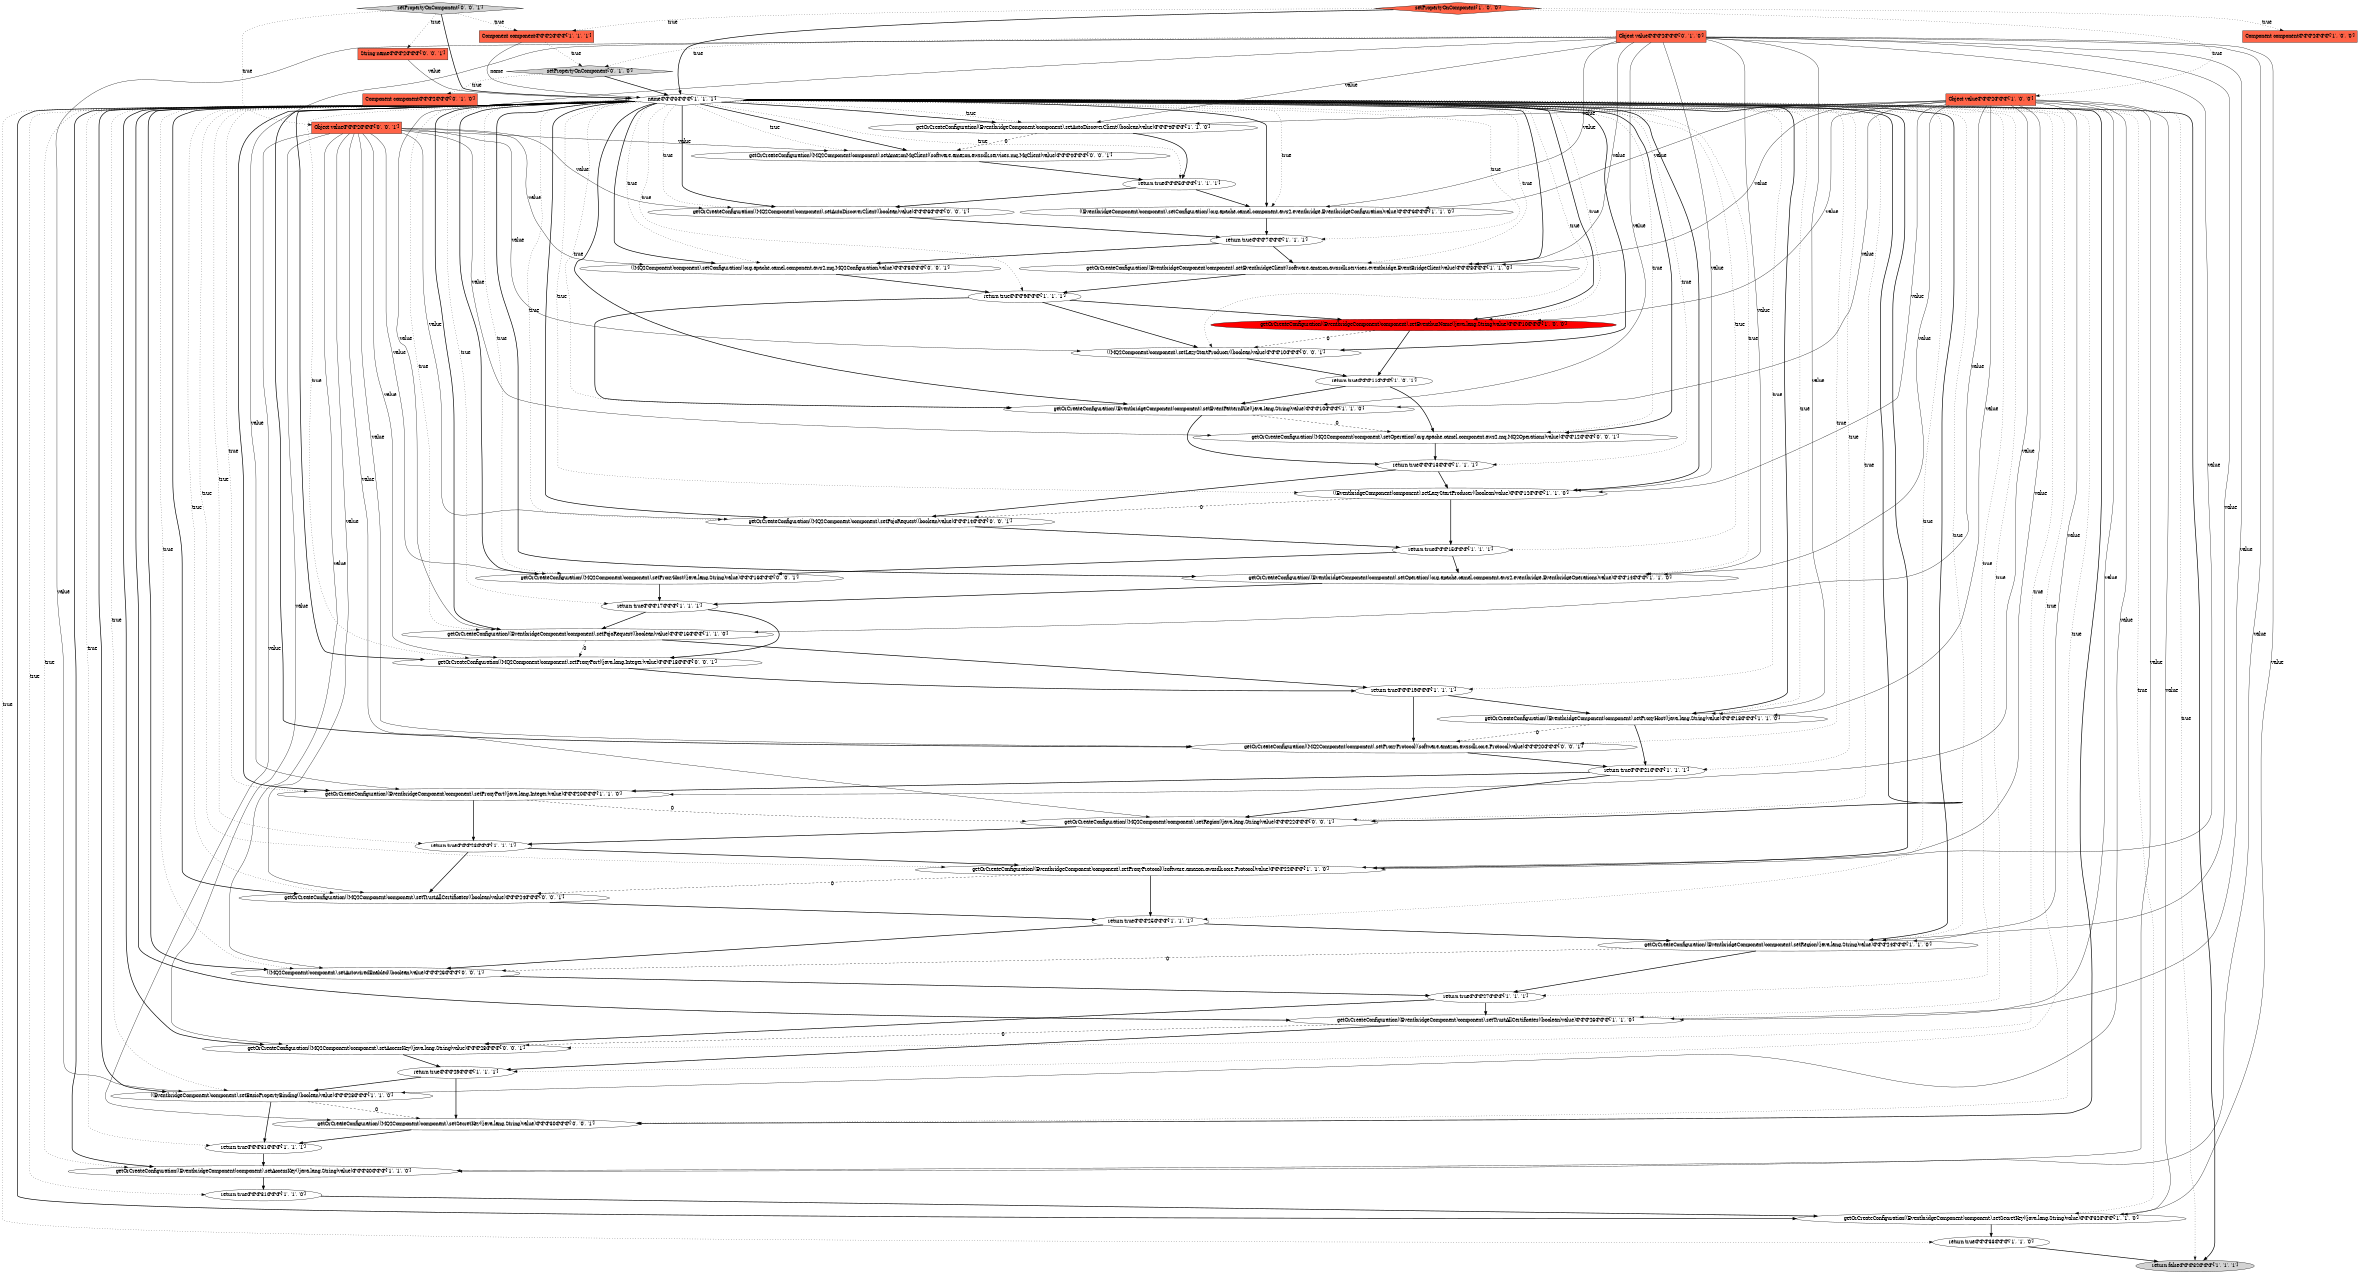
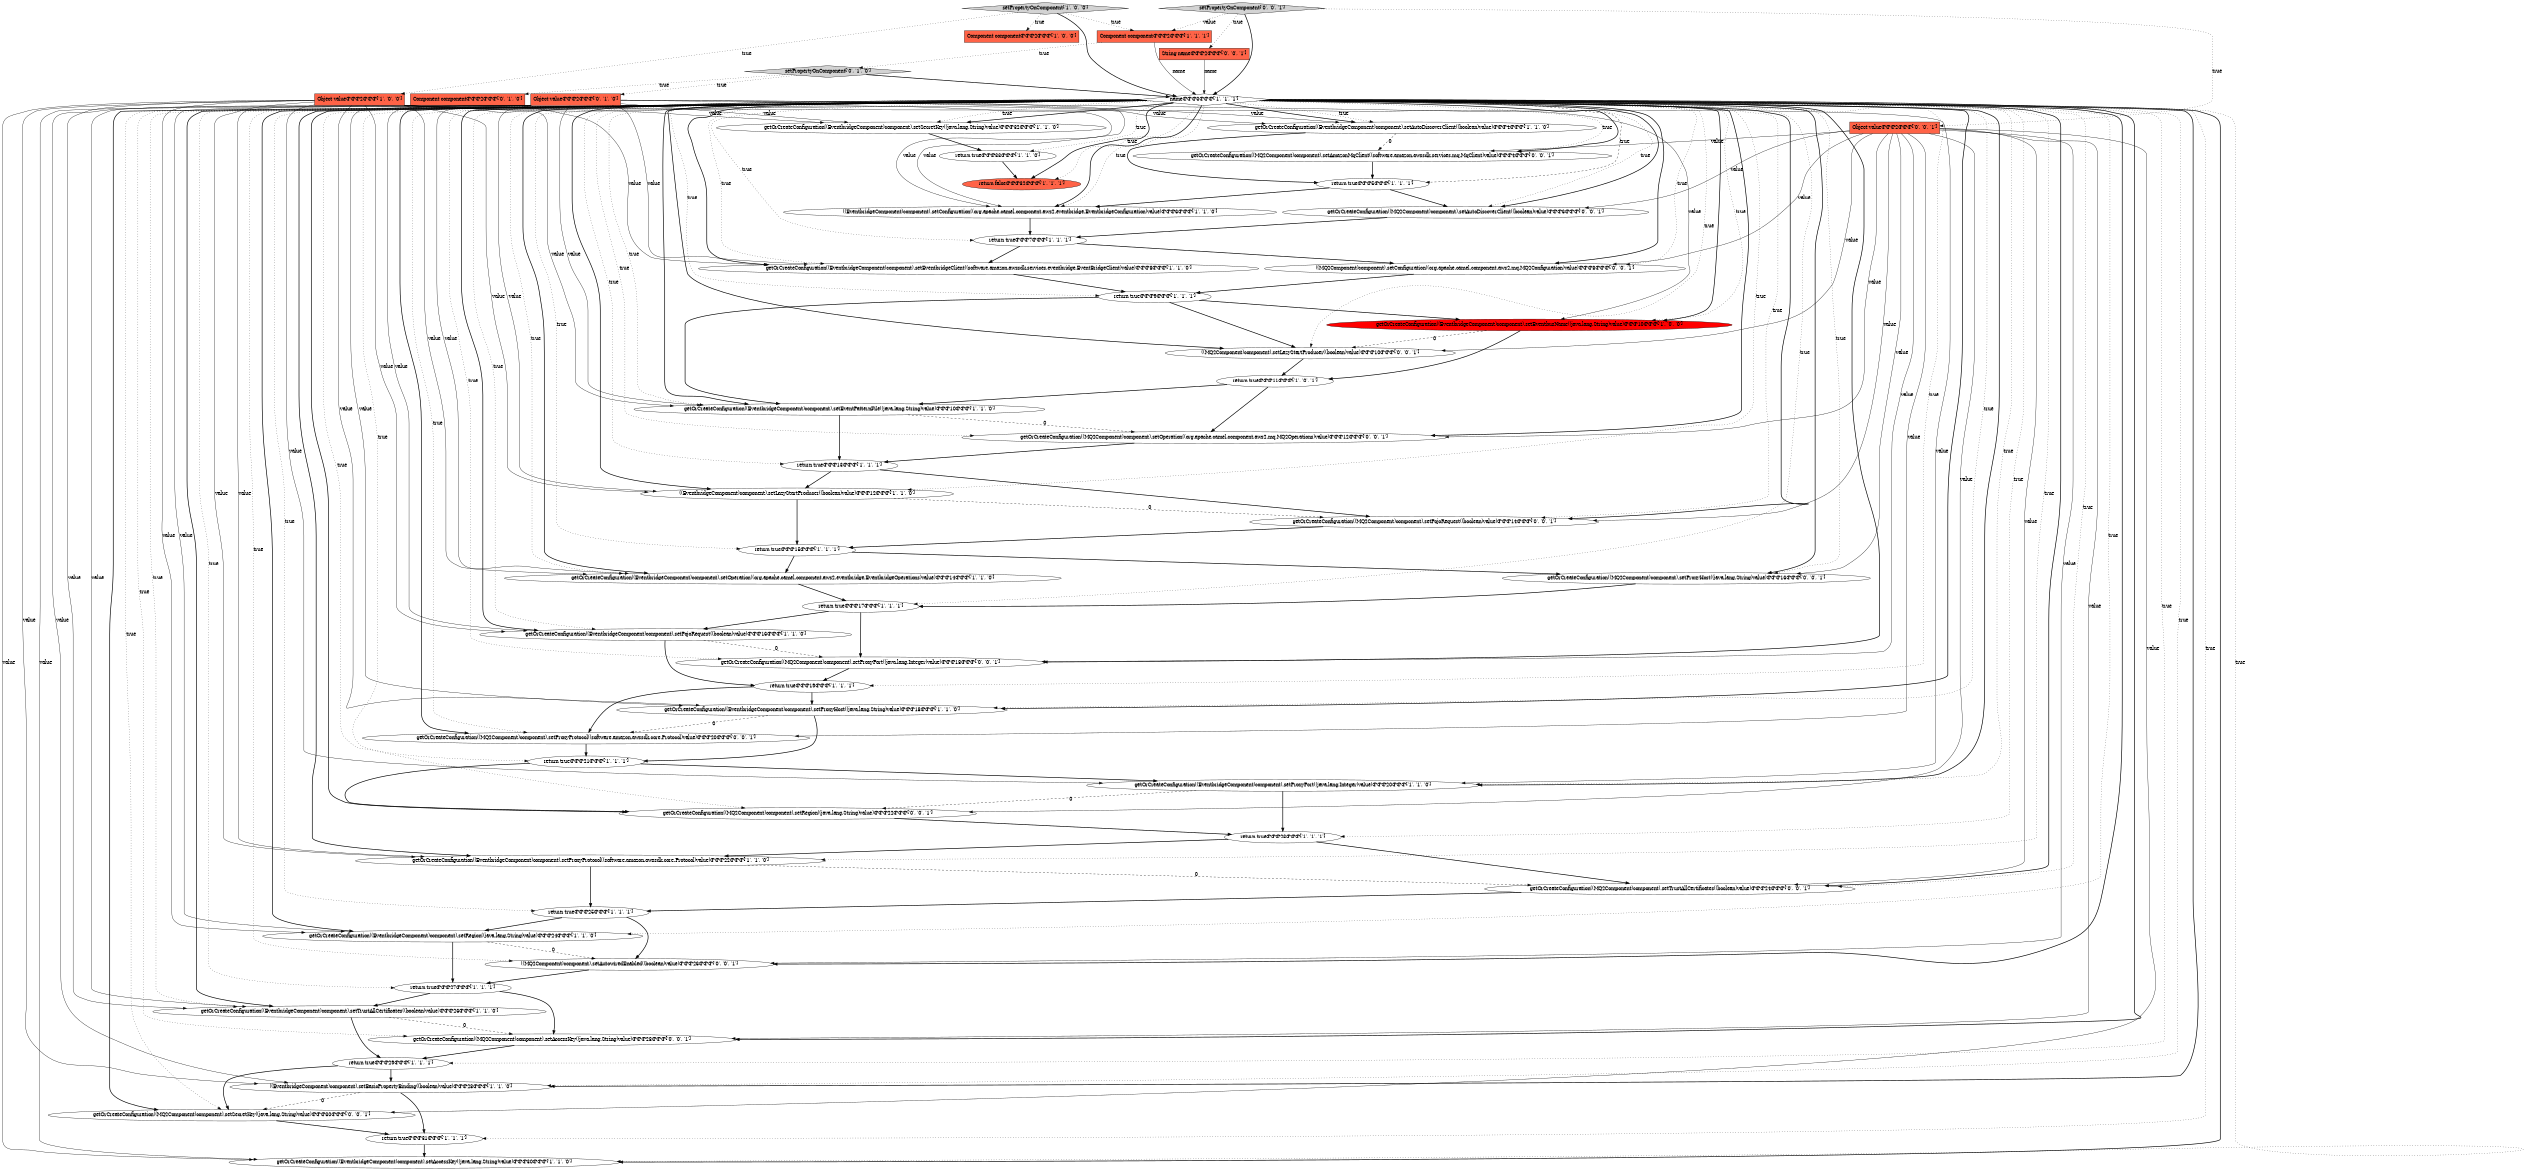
(1458, 8) -> (1045, 8)
(499, 22) -> (1209, 22)
(1111, 39) -> (711, 85)
(434, 72) -> (1211, 72)
(951, 143) -> (1618, 119)
(263, 1195) -> none
(2195, 1266) -> (1022, 184)
